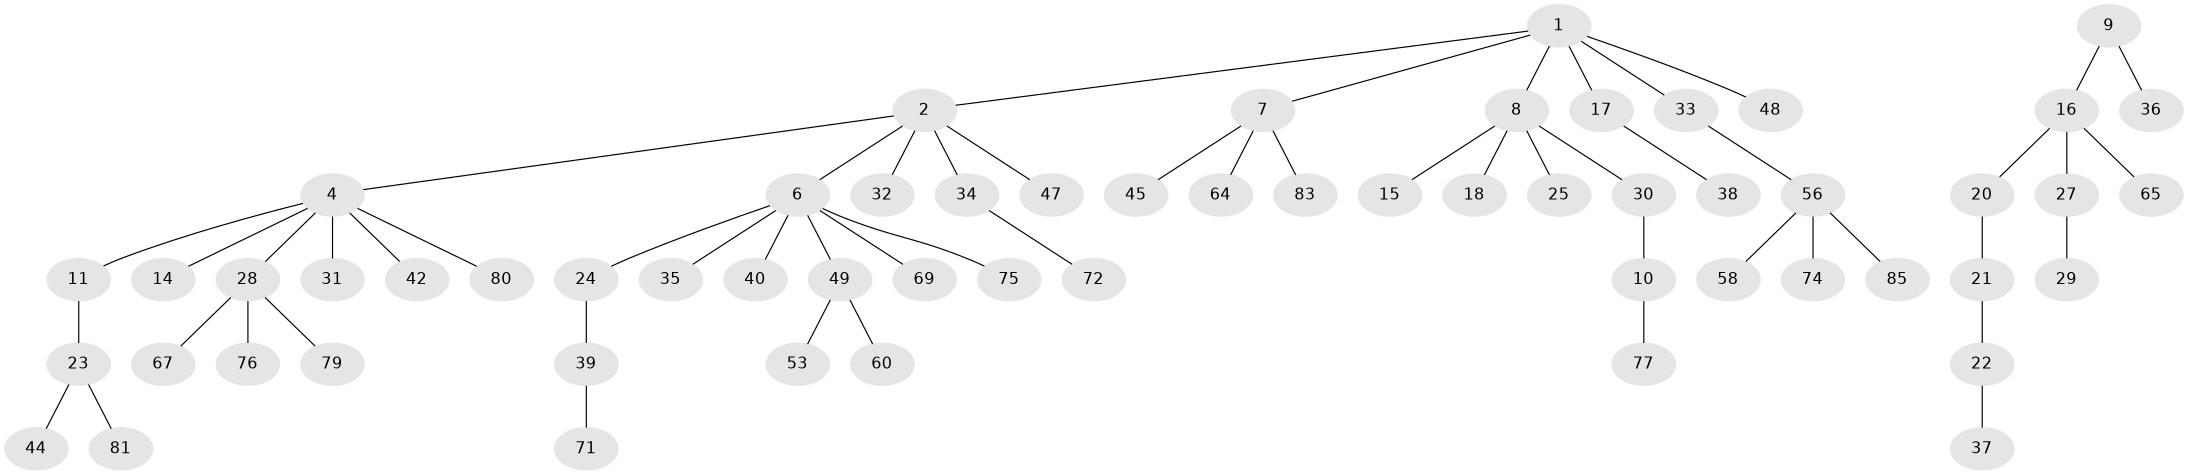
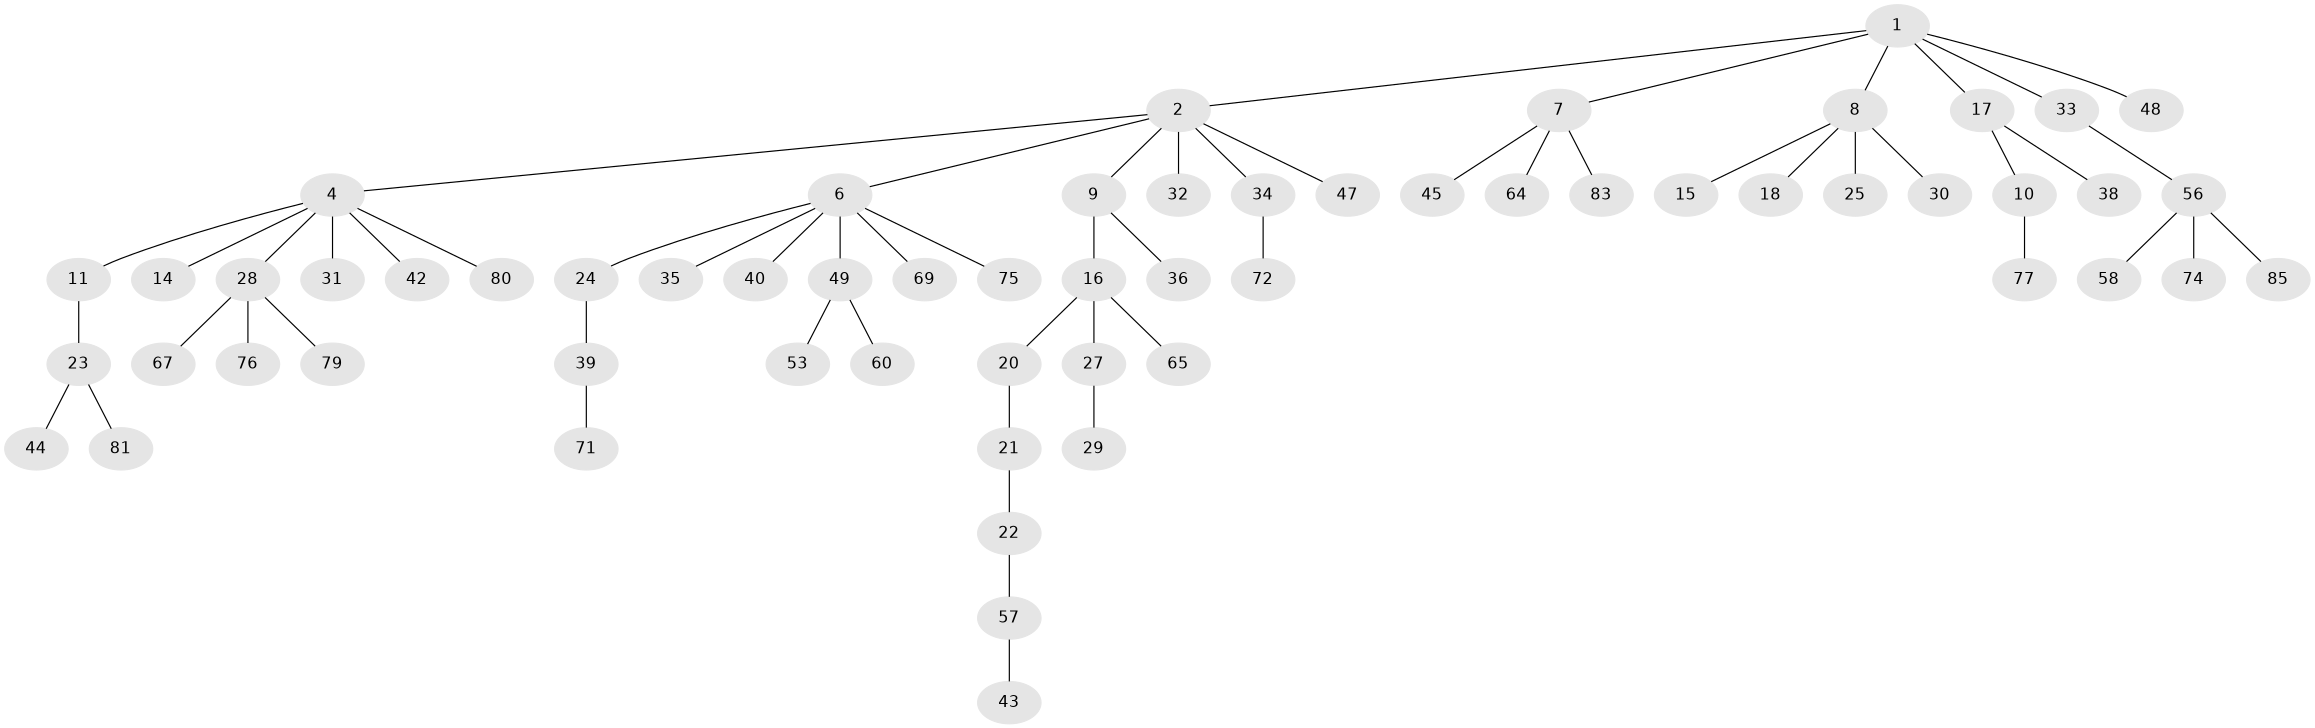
none -> (1136, 153)
(1644, 237) -> (2003, 153)
(1982, 449) -> (1009, 618)
none -> (1009, 703)
